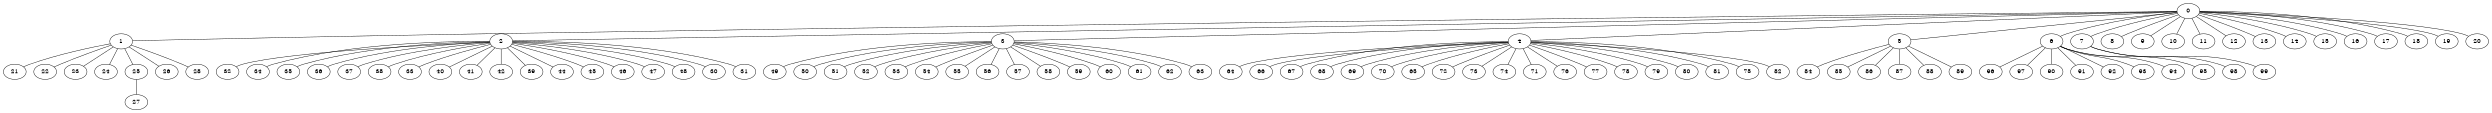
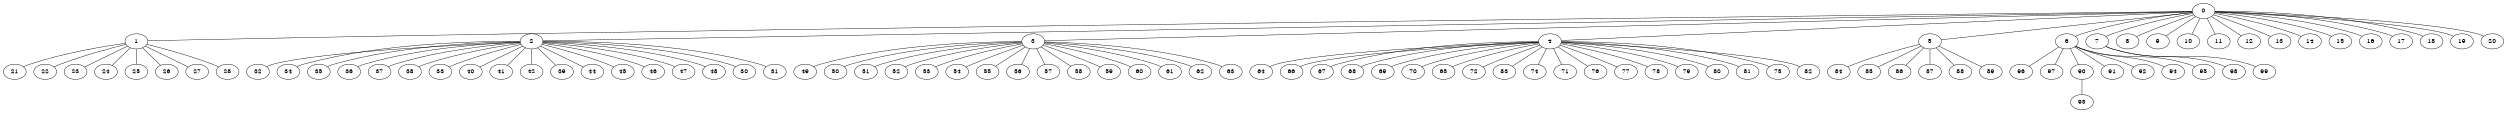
(2110, 59) -> (2082, 87)
(1474, 72) -> (1504, 72)
(136, 87) -> (167, 57)
